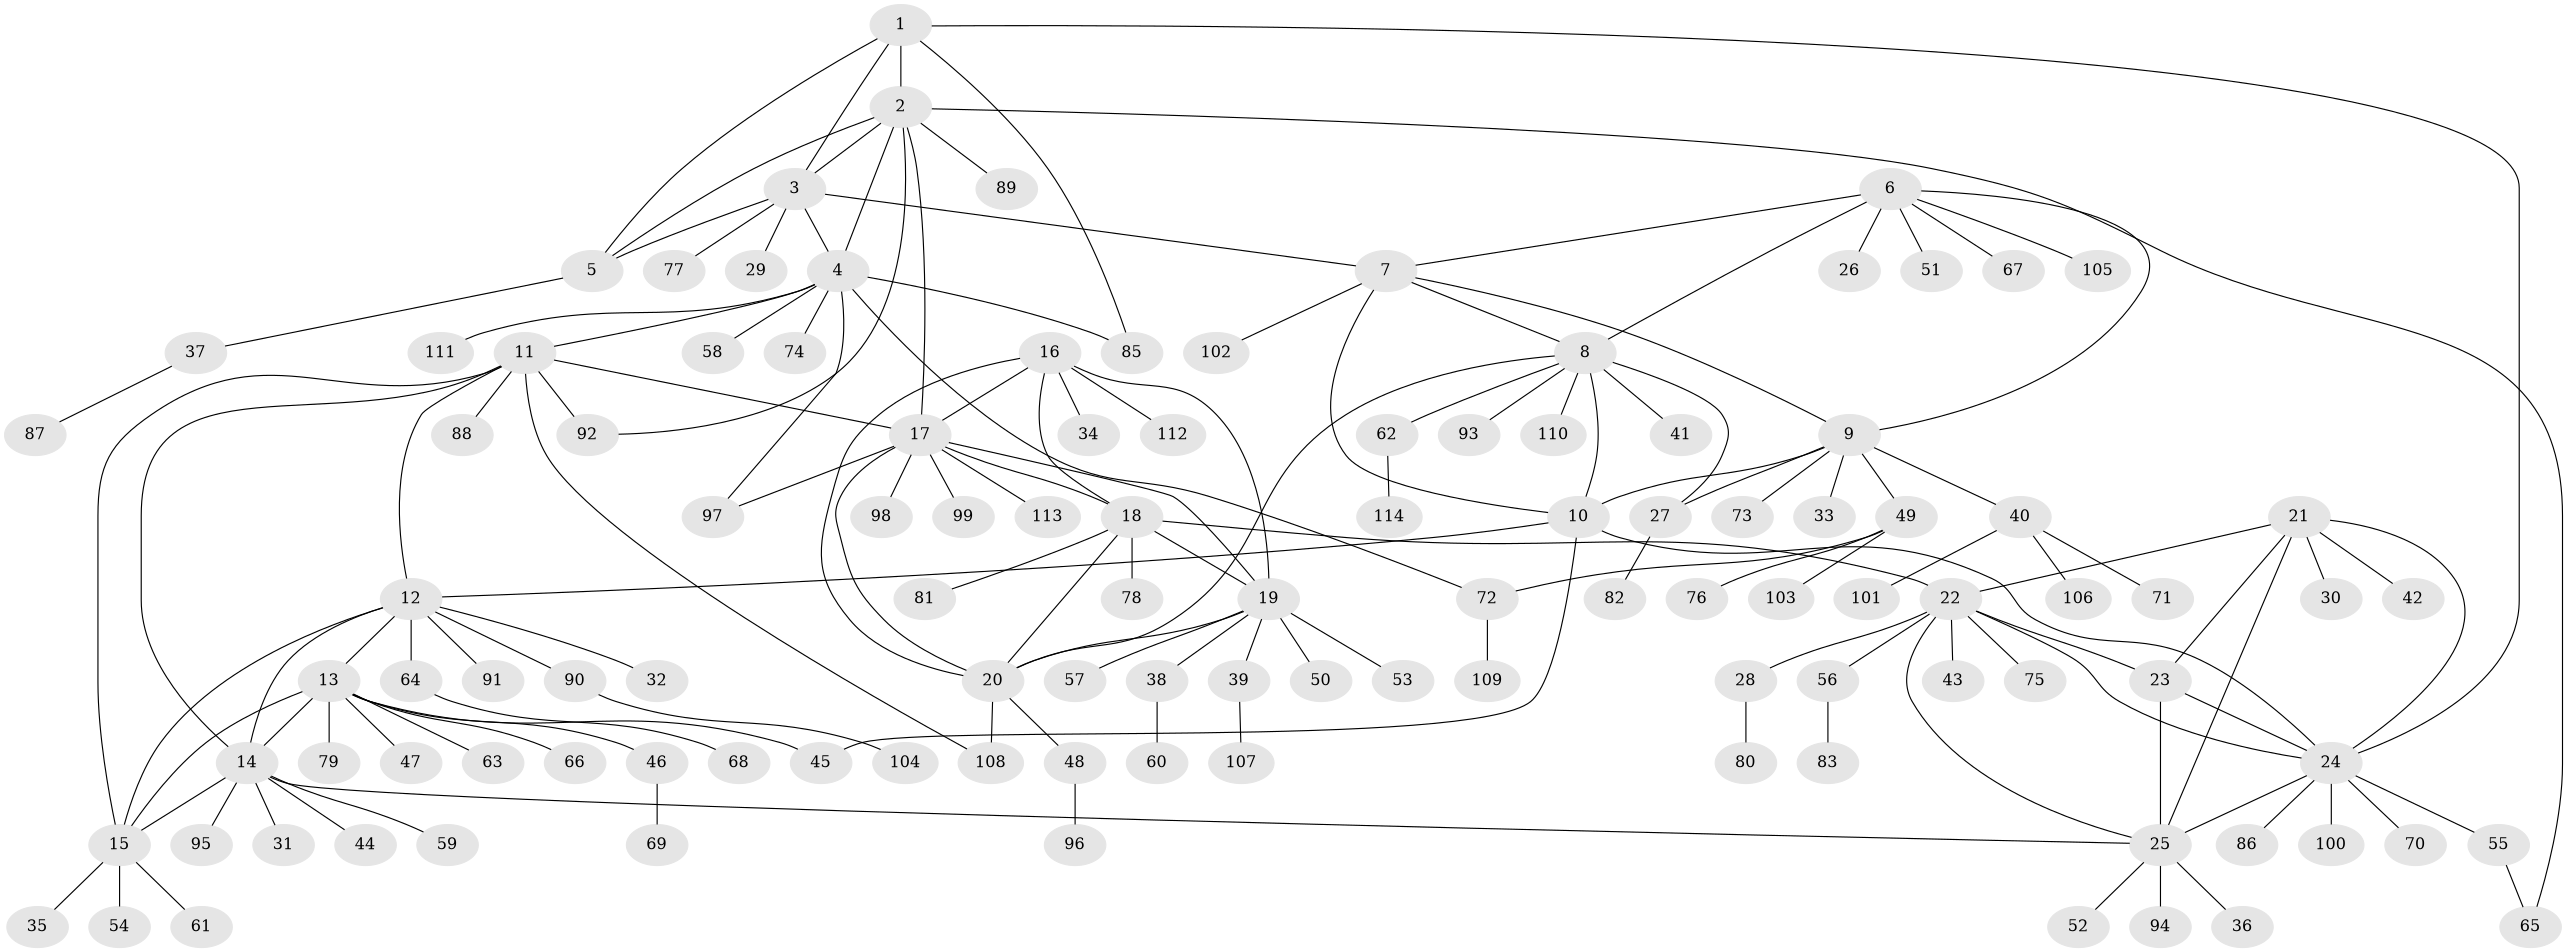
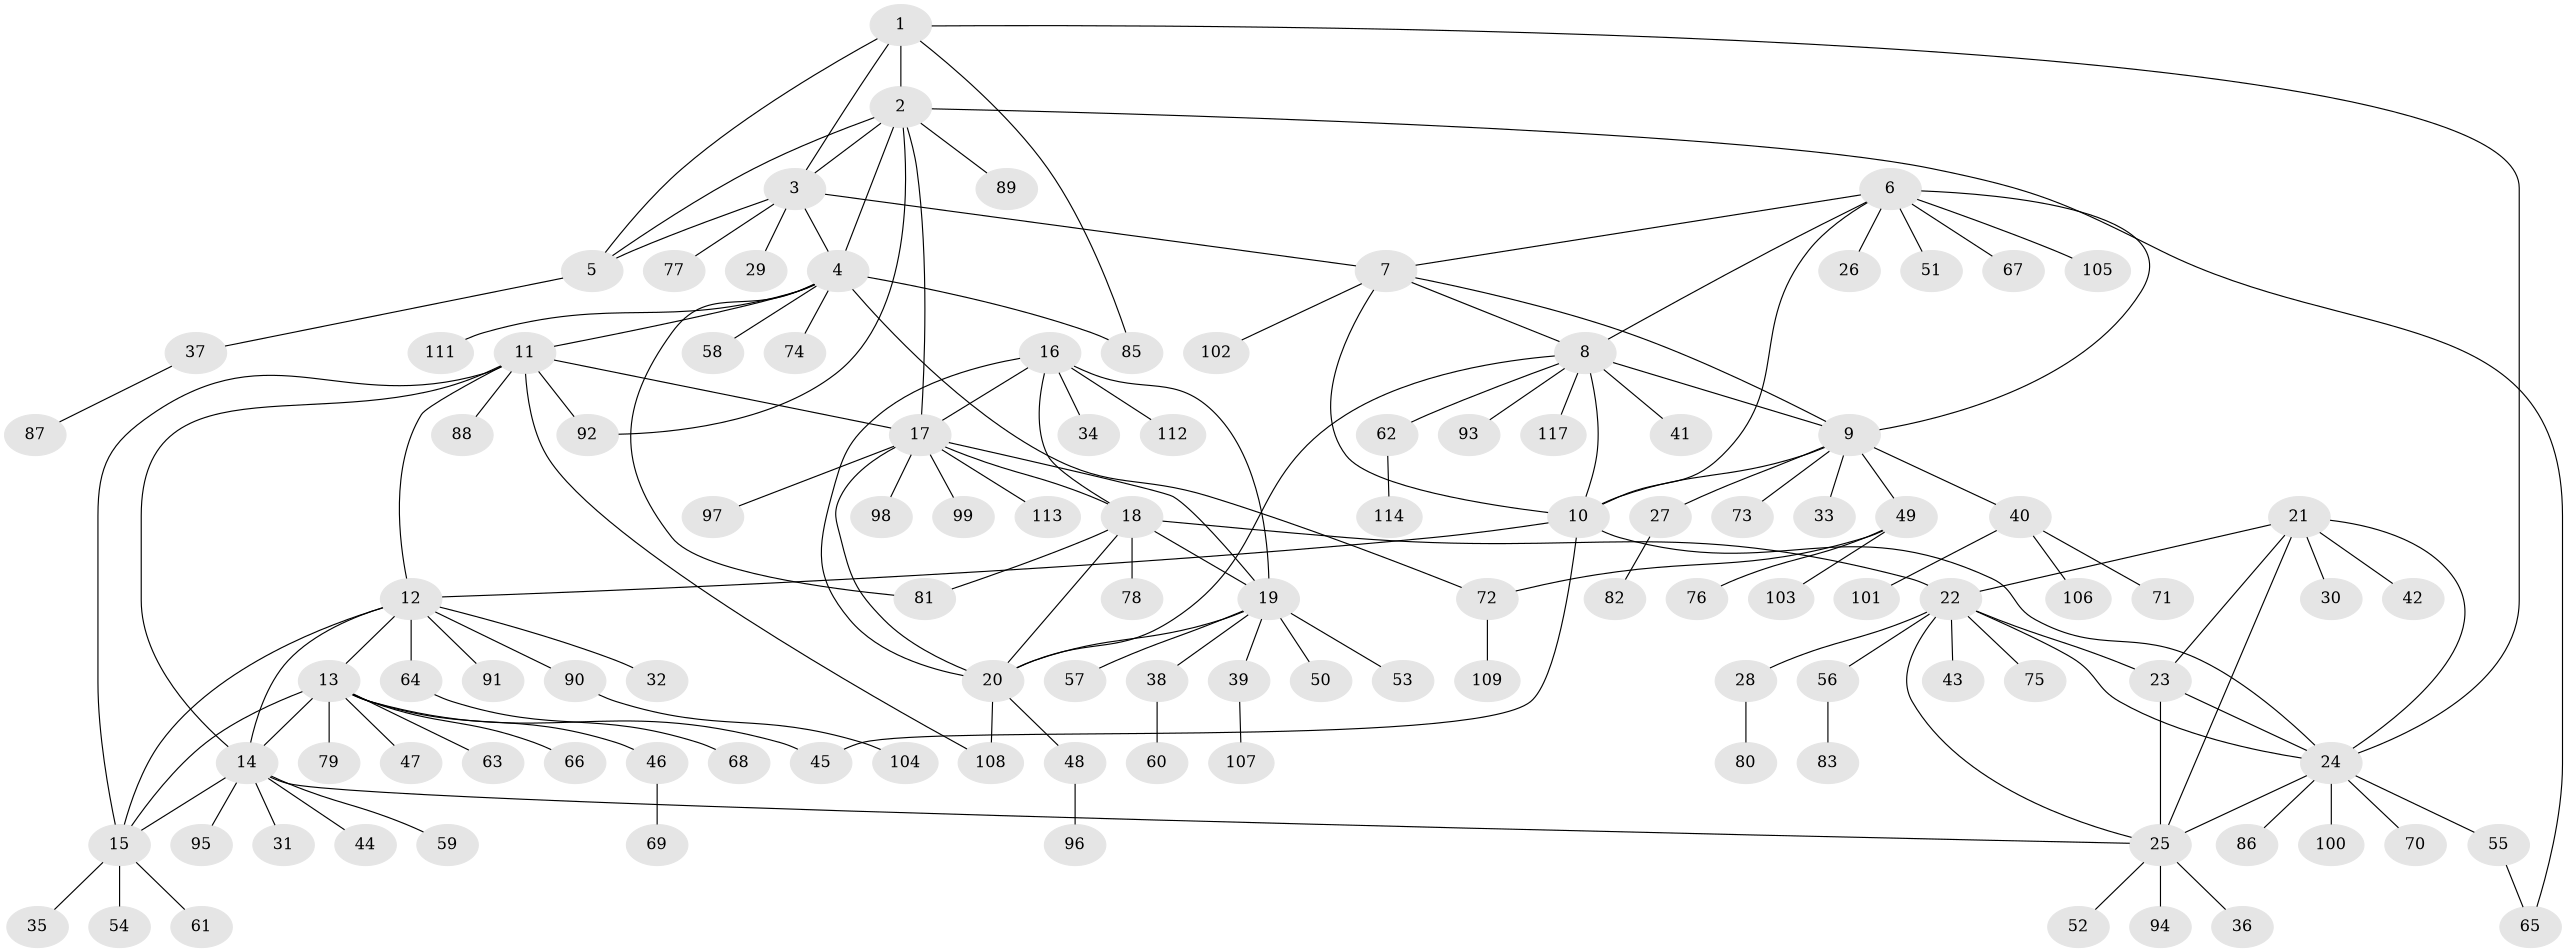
none -> (1764, 382)
(813, 400) -> (637, 473)
(1716, 408) -> (1718, 394)
(1553, 435) -> (1553, 435)
